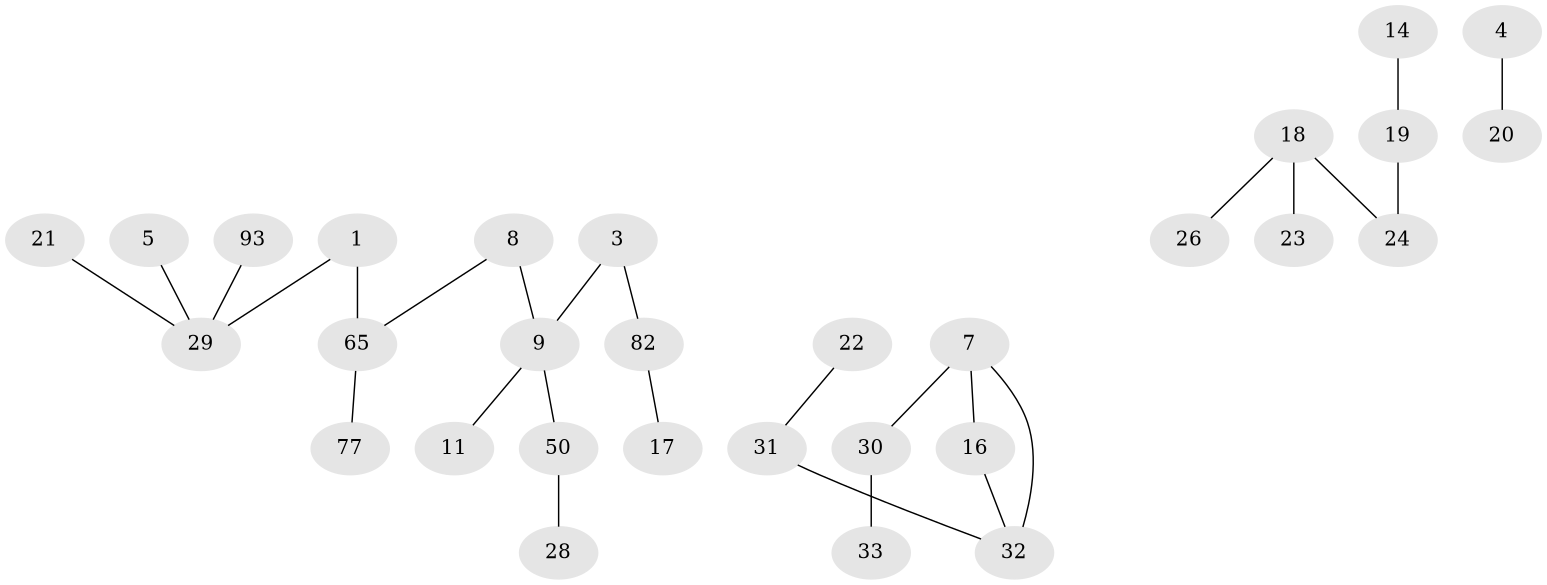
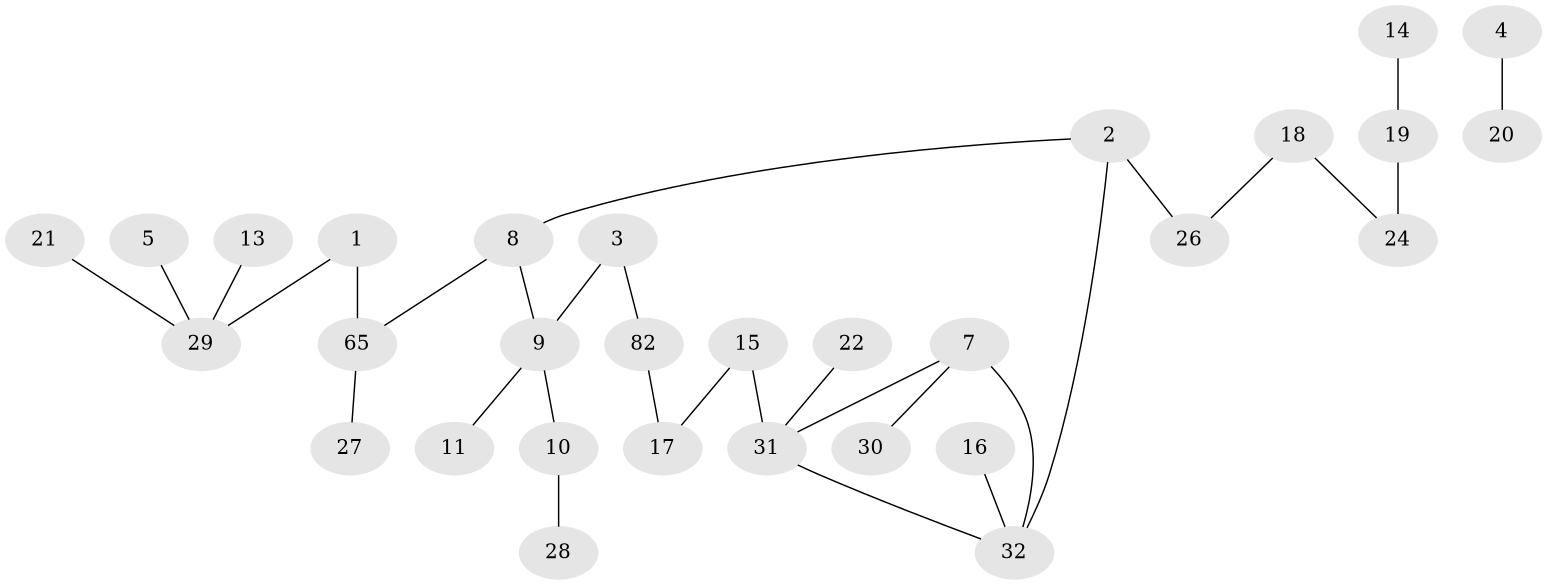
none -> (1110, 136)
(253, 240) -> (253, 240)
(1294, 240) -> none
none -> (748, 344)
(973, 397) -> (868, 396)
(350, 449) -> (350, 449)
(559, 449) -> (559, 449)
(871, 553) -> none
